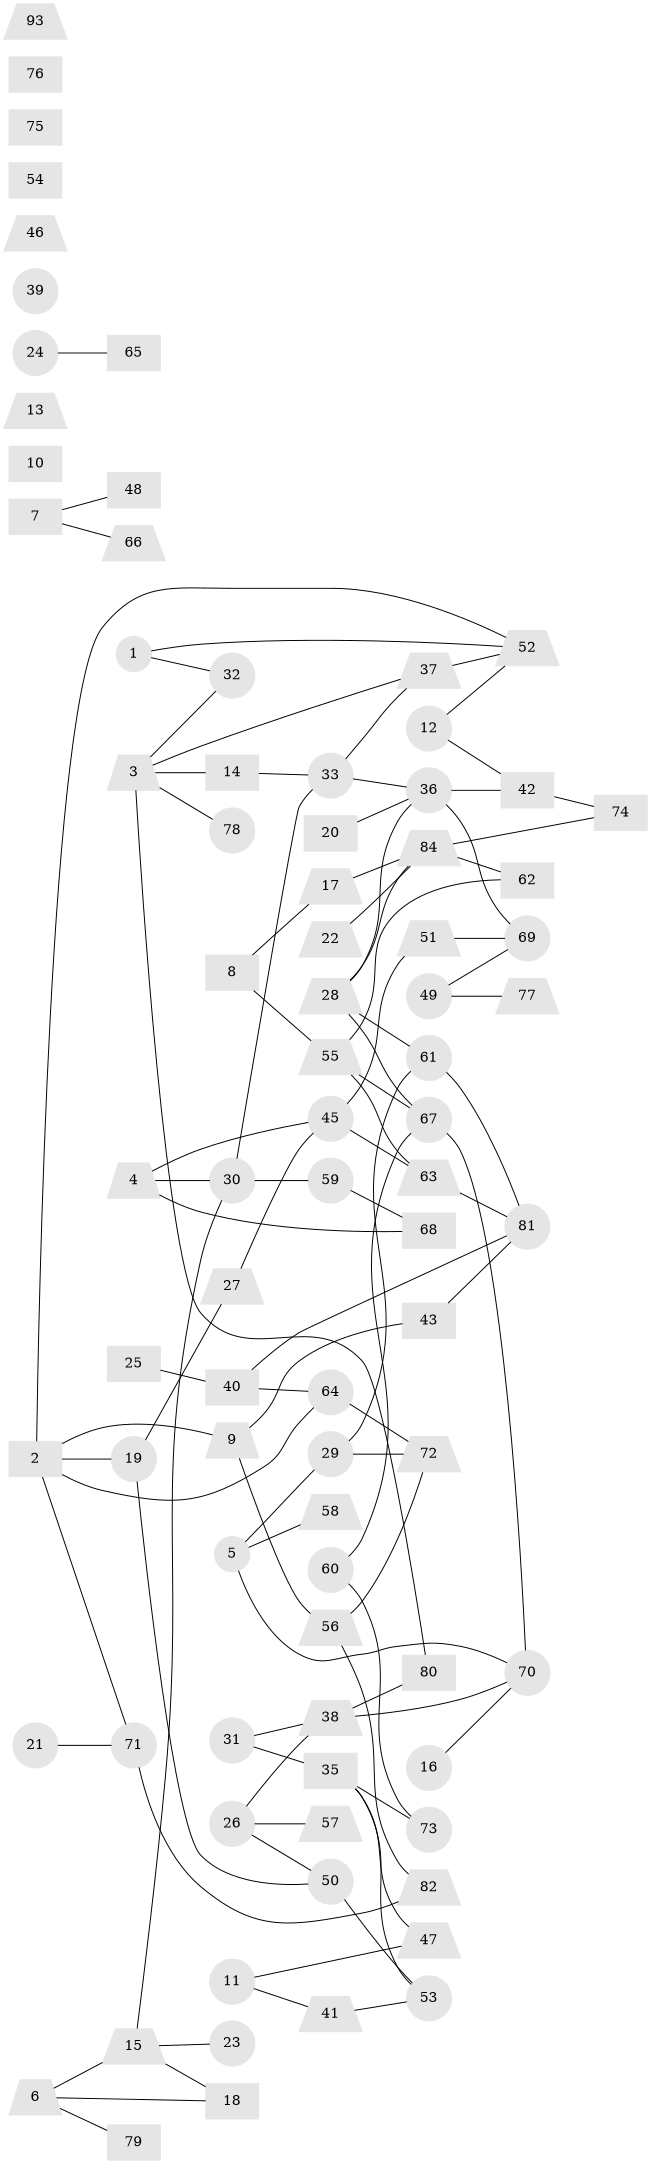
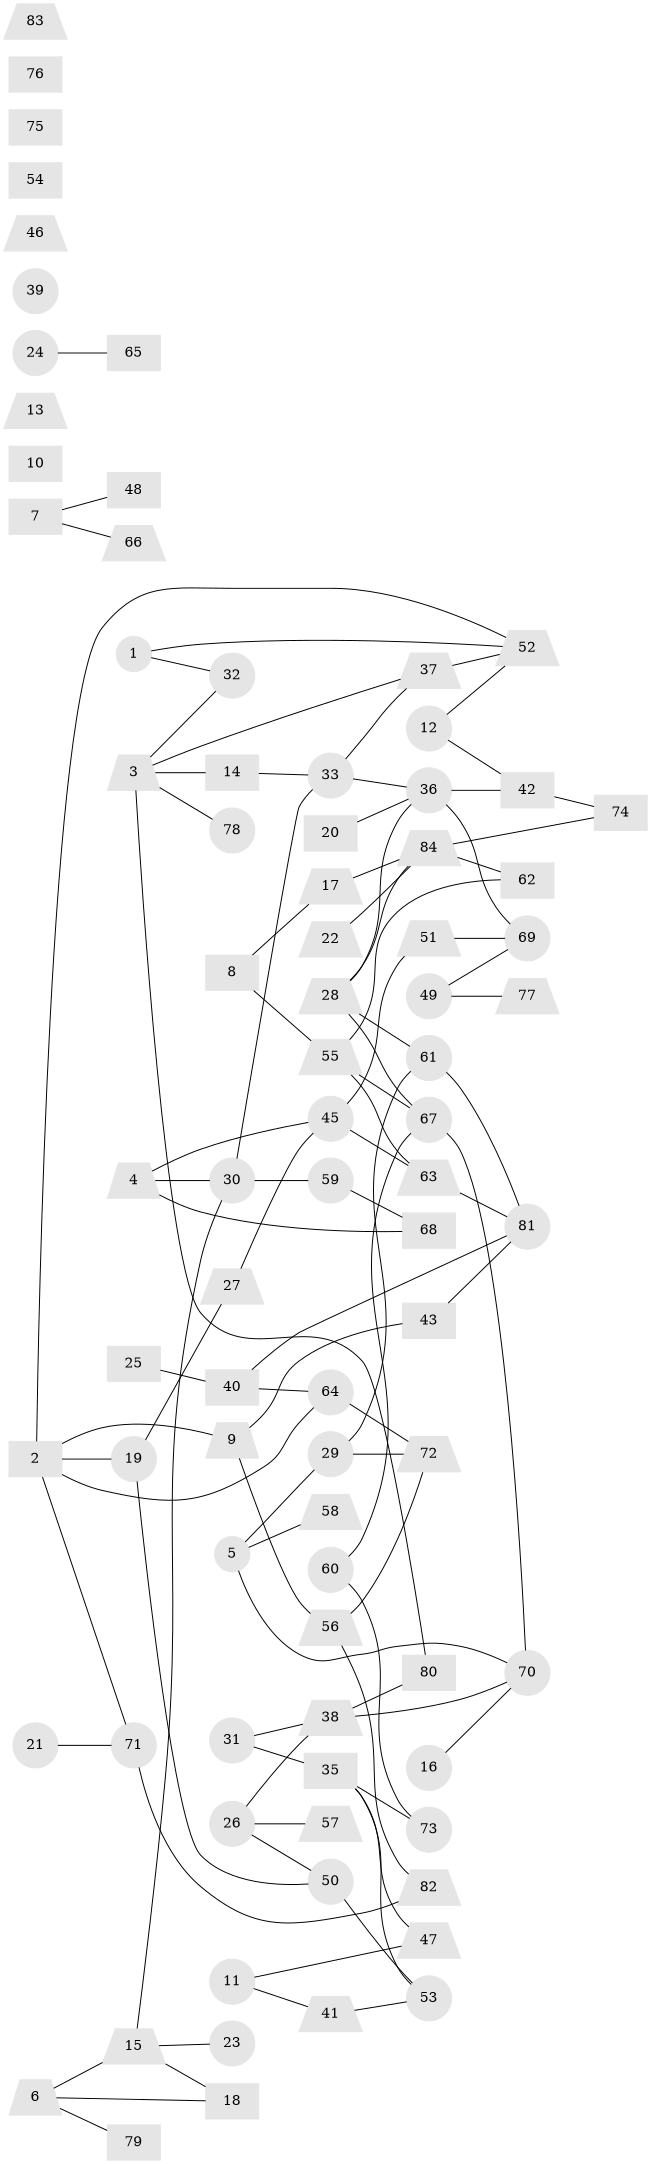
(35, 22) -> (35, 22)
